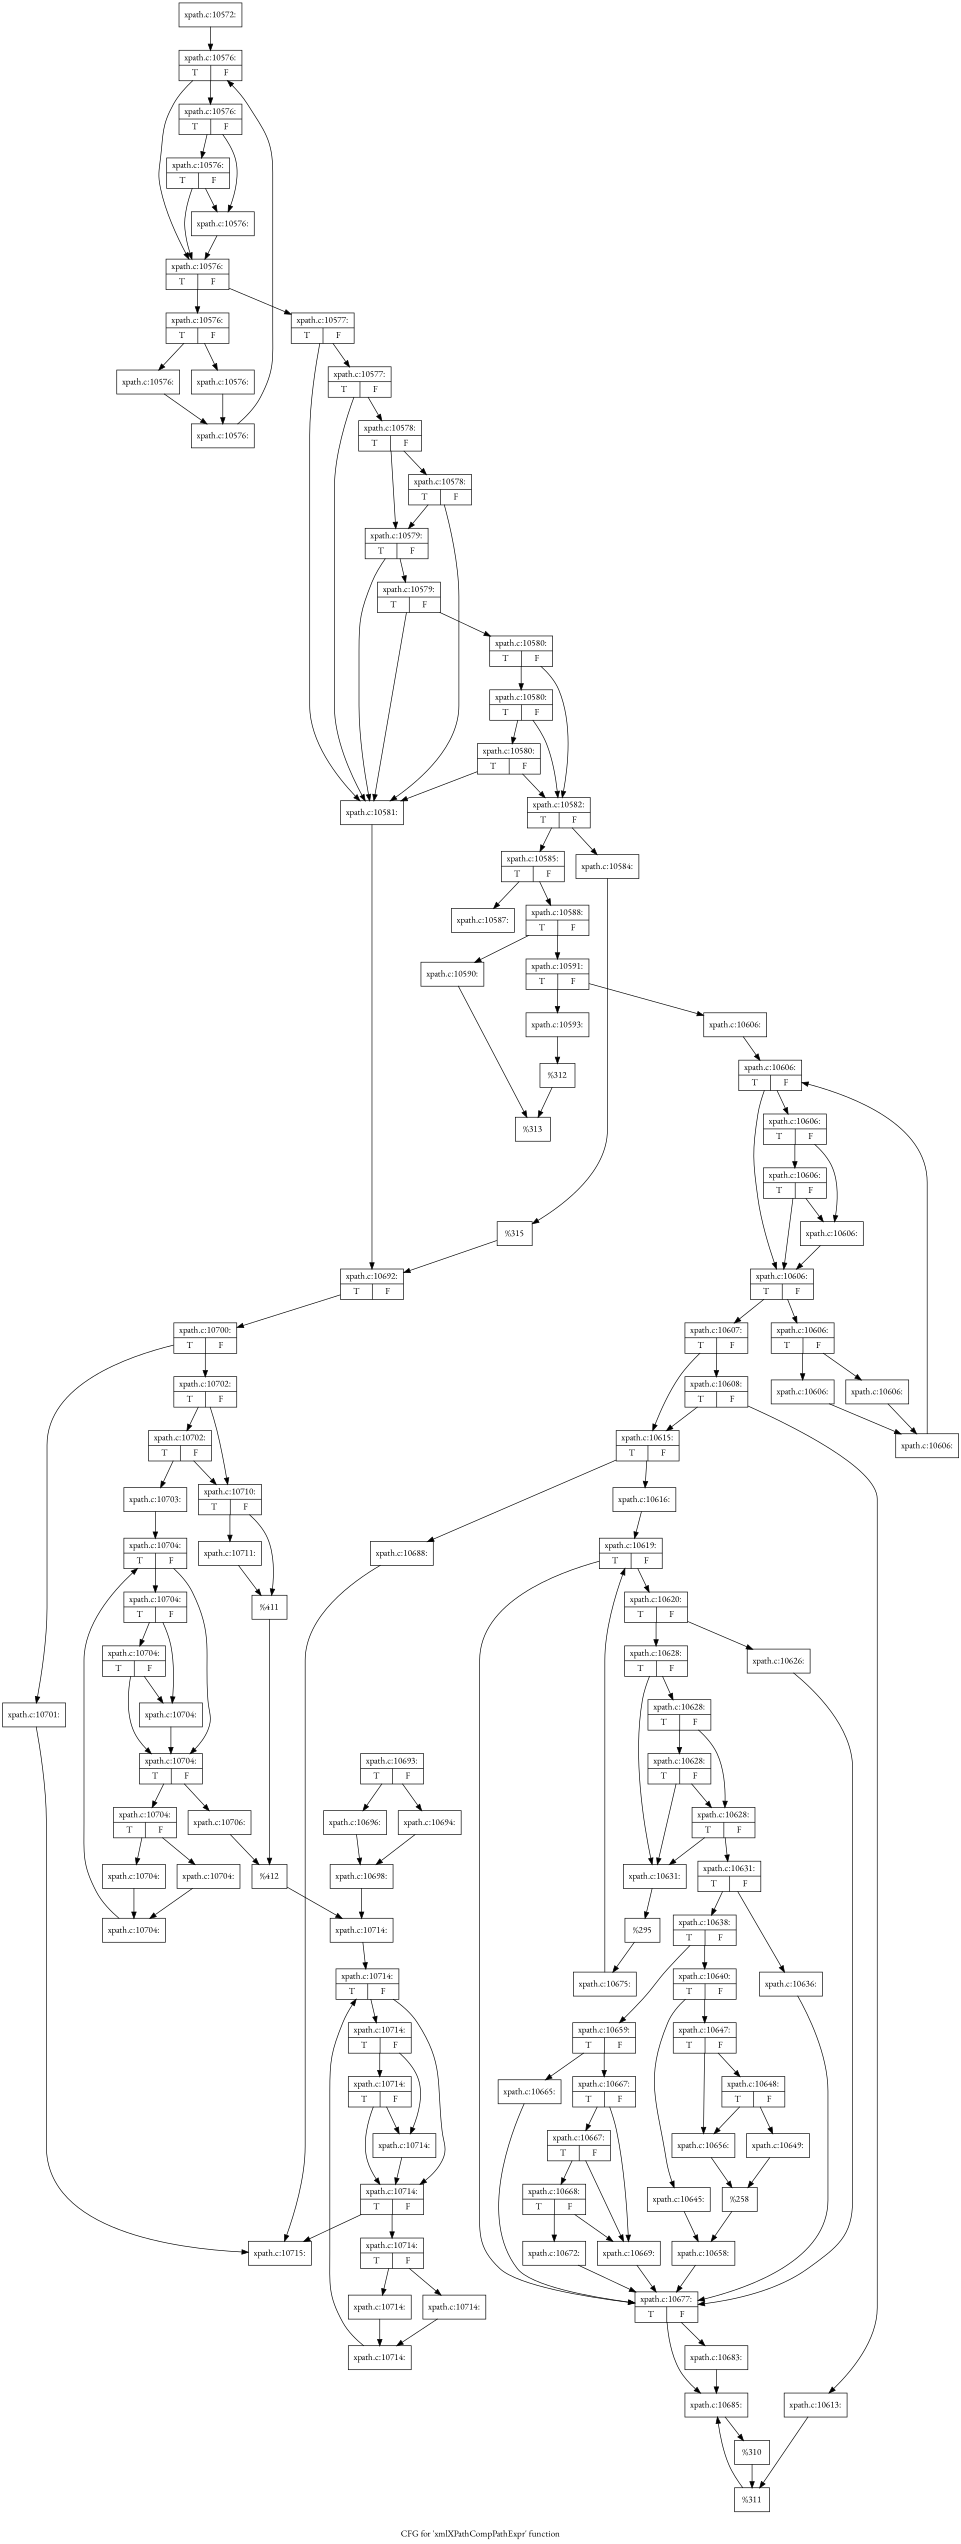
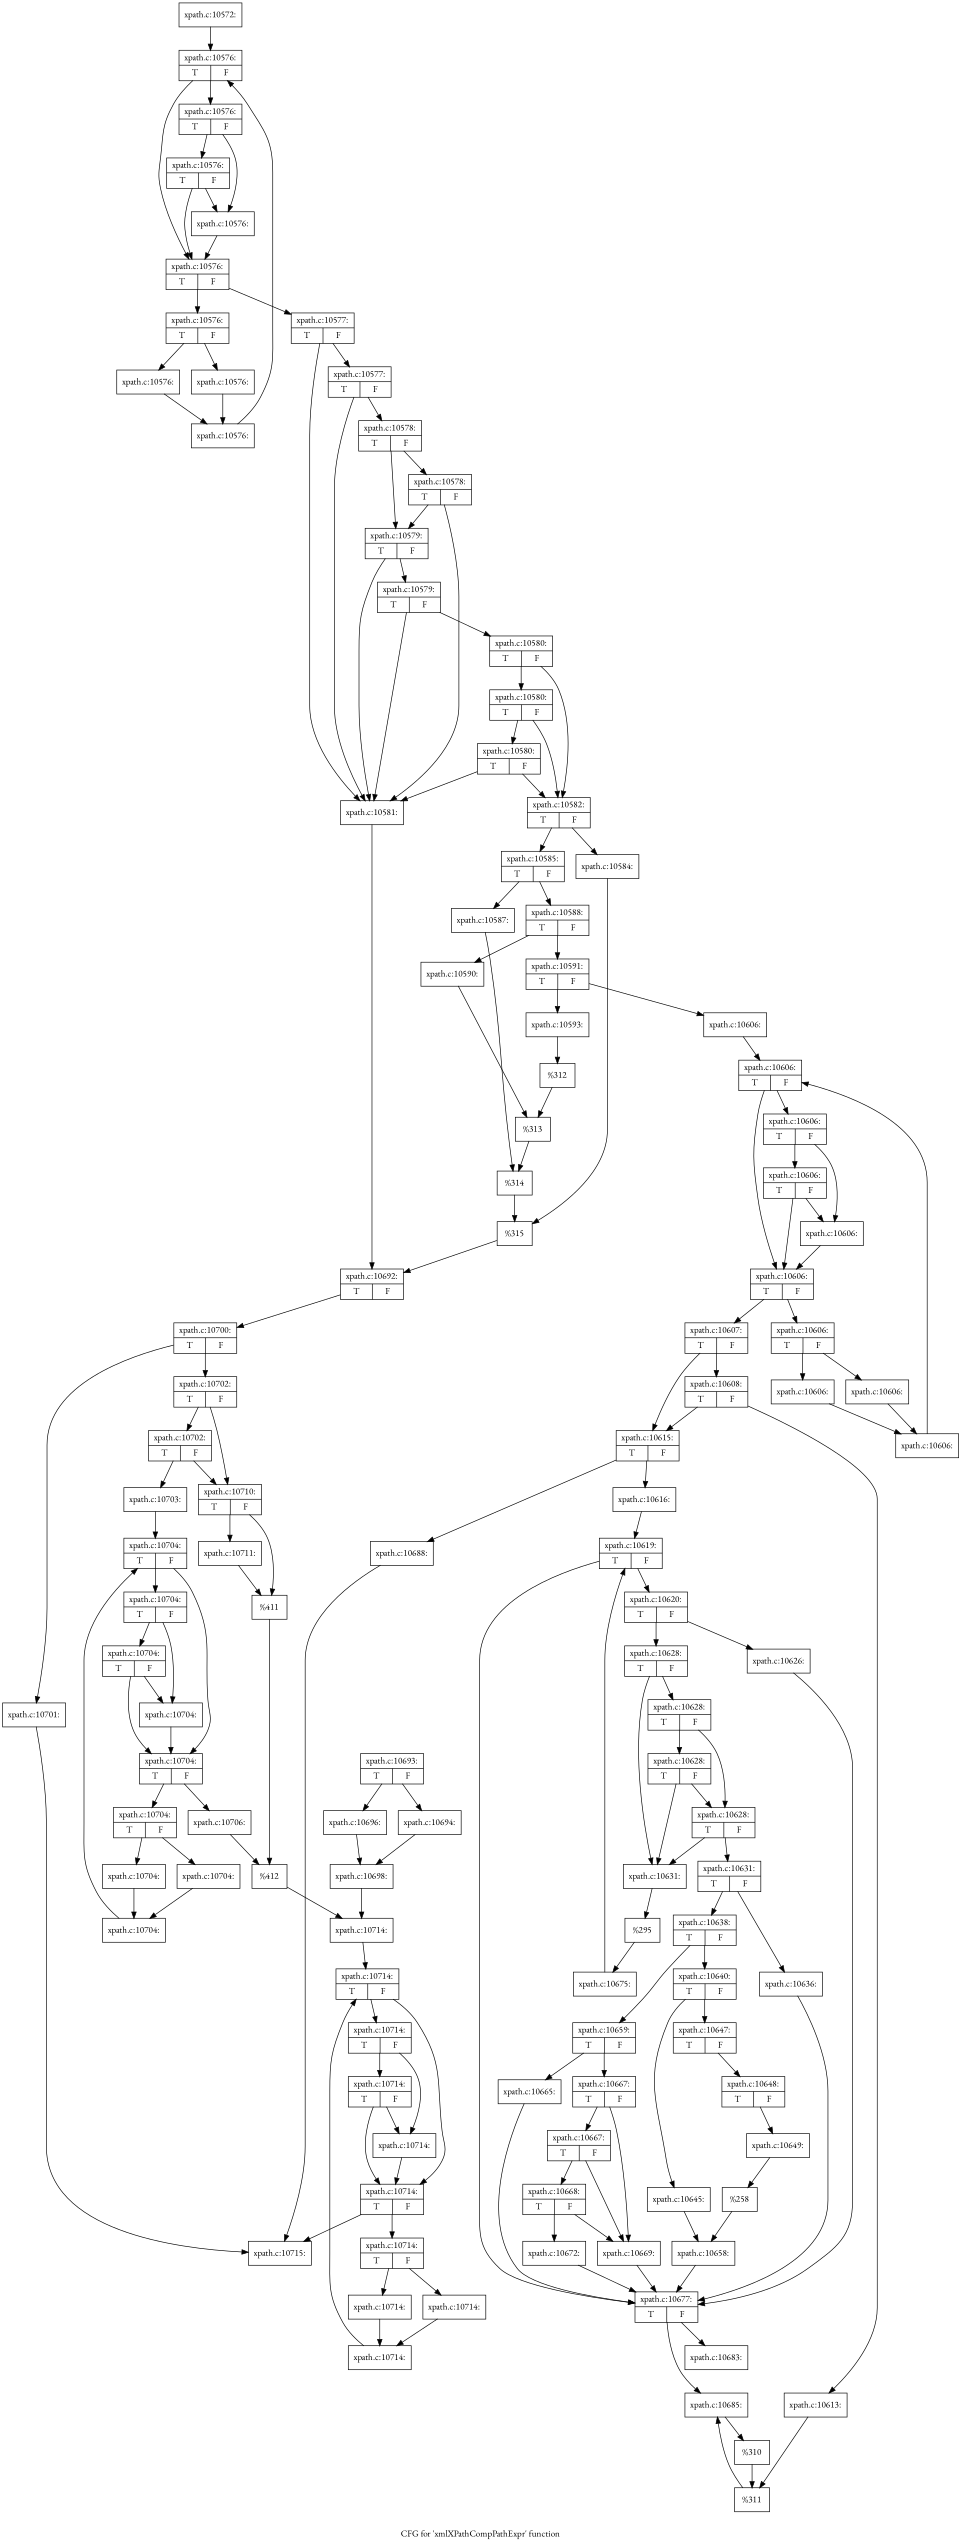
none -> (515, 1183)
(703, 2146) -> none
(716, 2378) -> none
